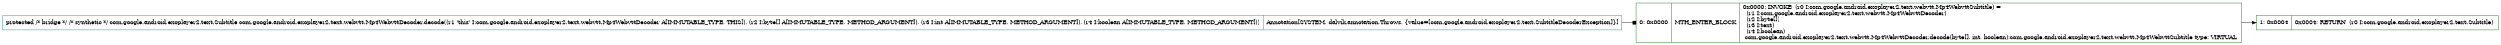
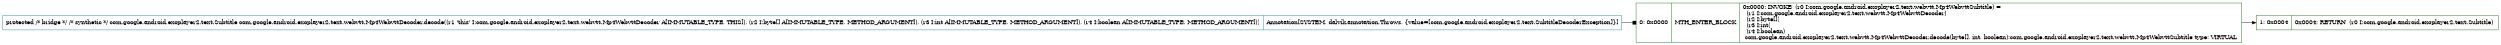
(1759, 25) -> (1757, 25)
